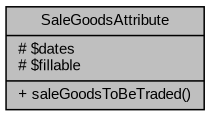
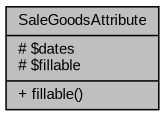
(105, 95) -> (51, 95)
